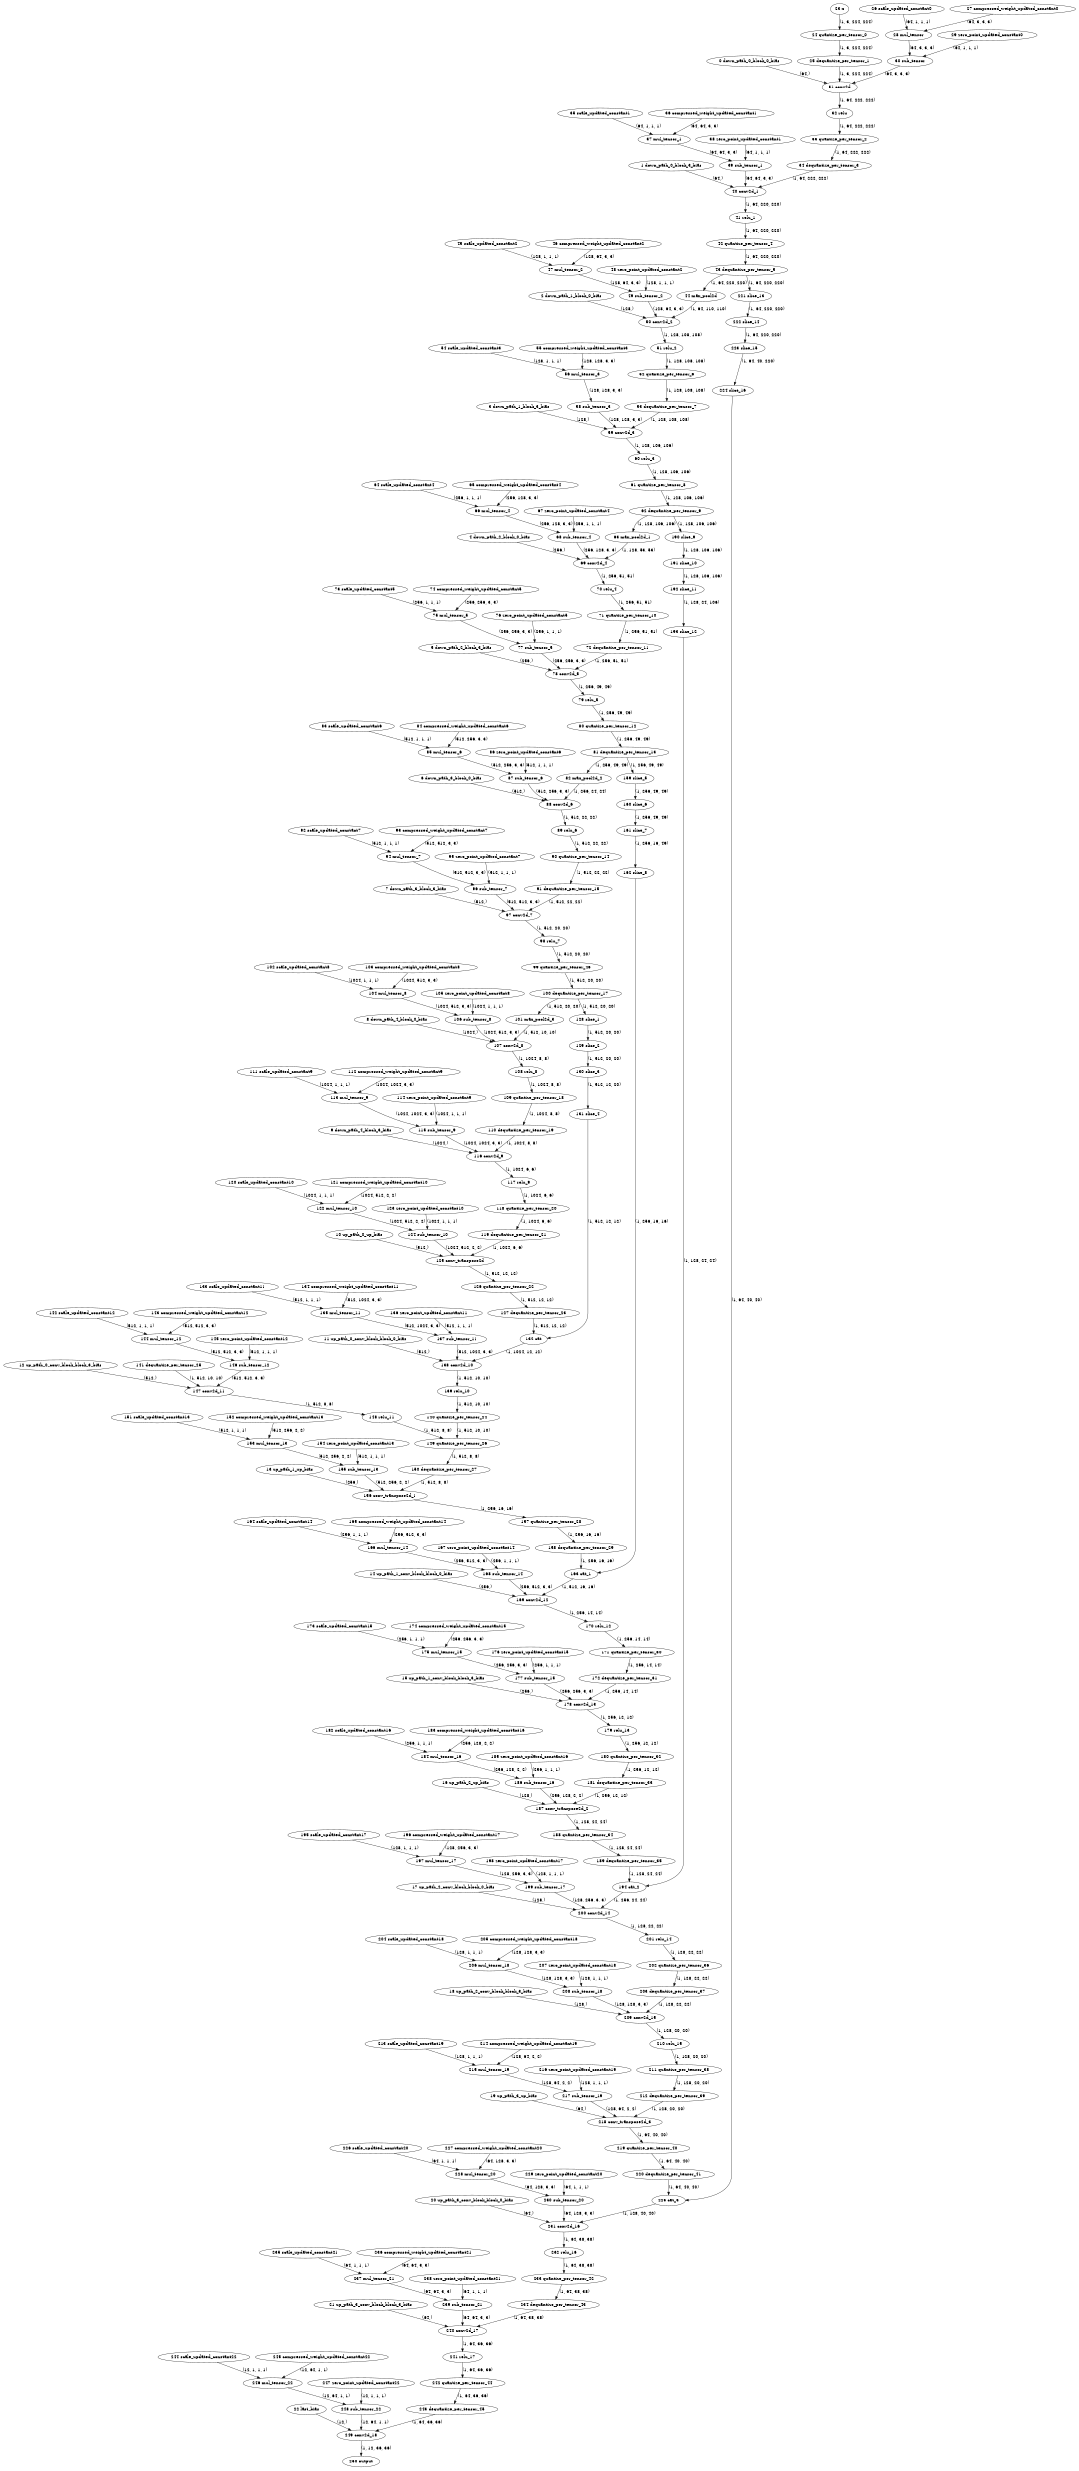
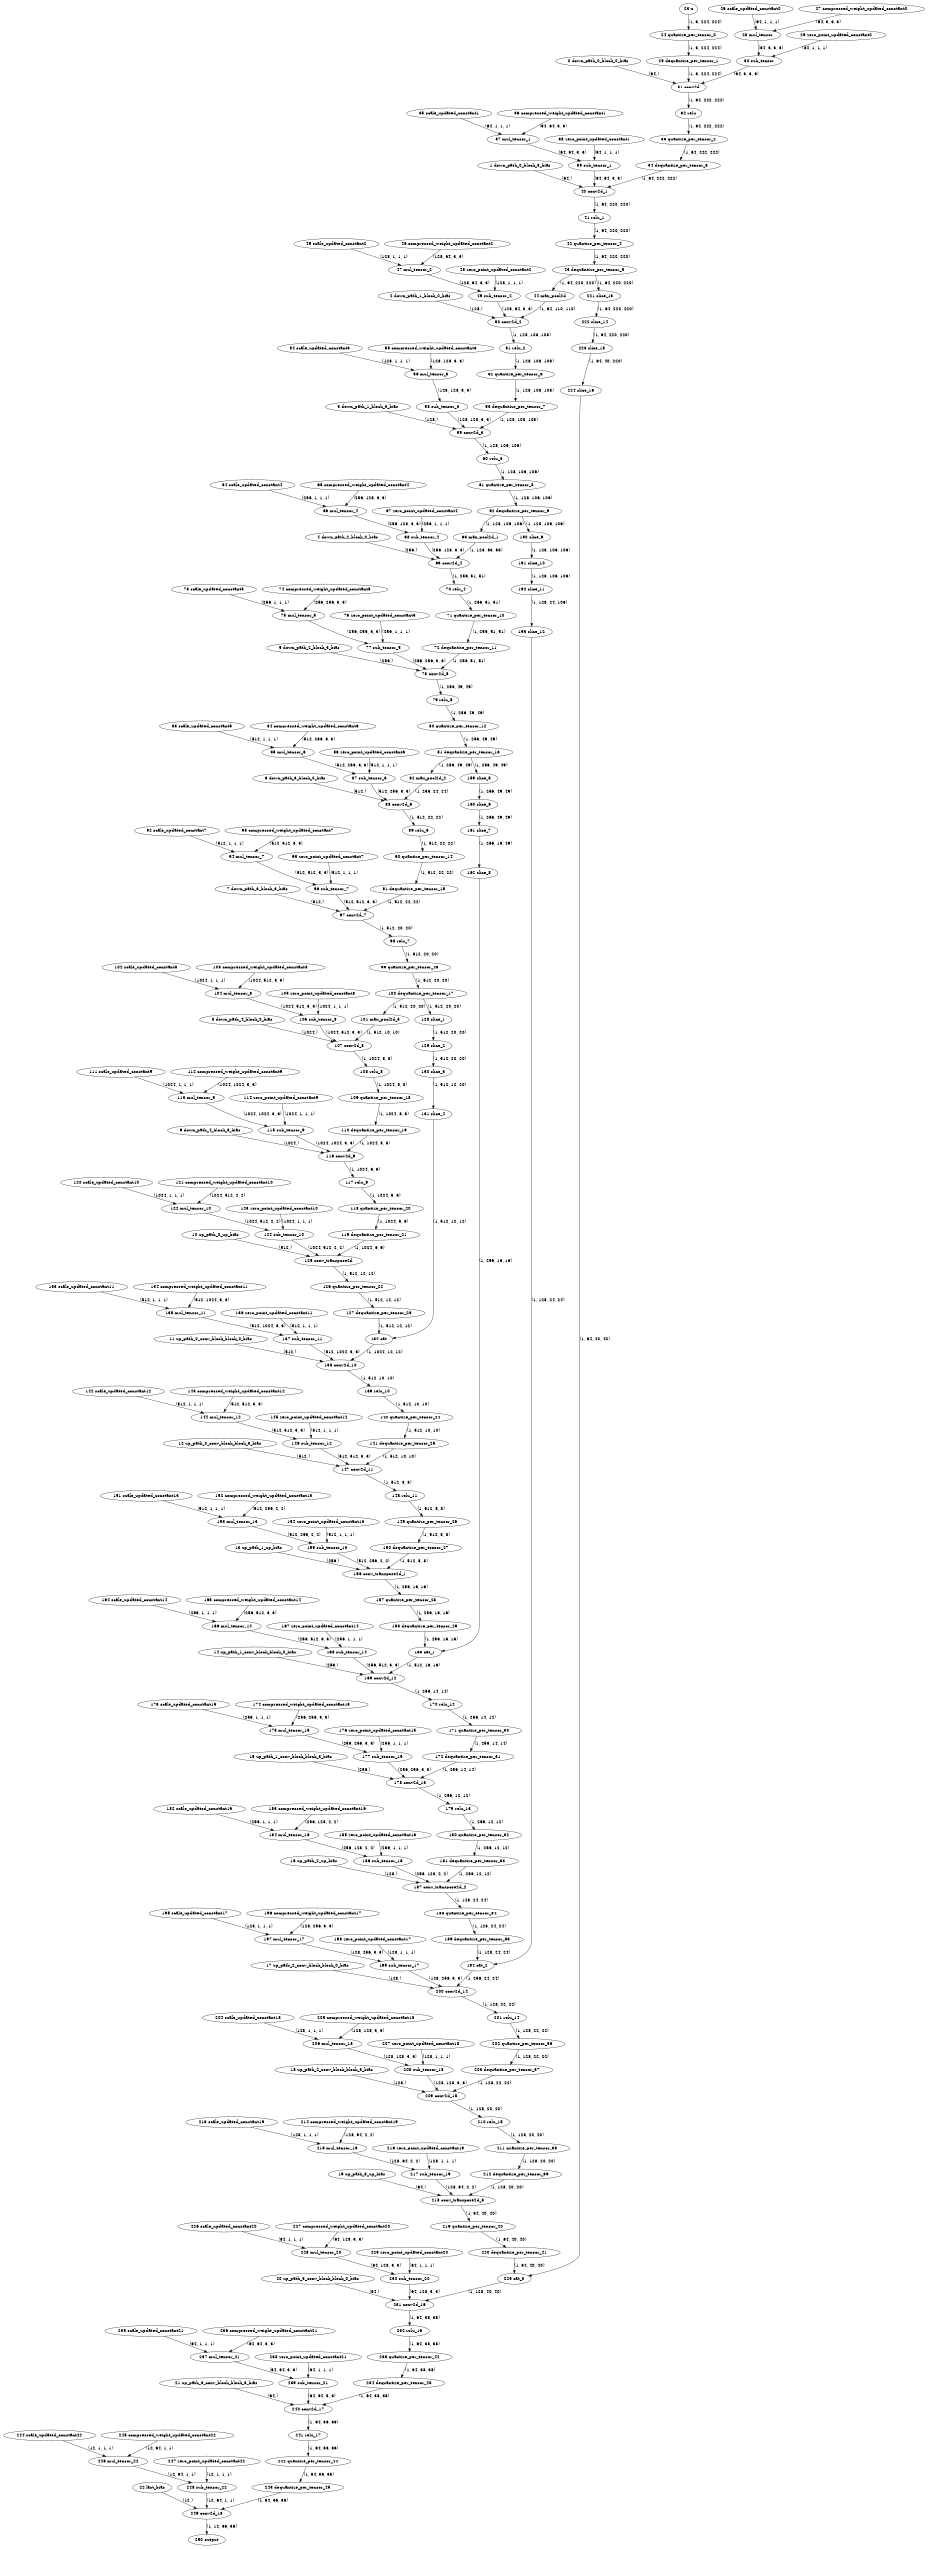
(457, 1429) -> (407, 1429)
